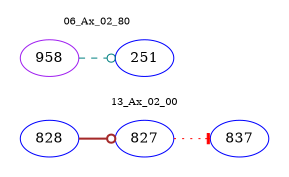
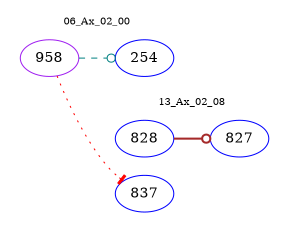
(97, 22) -> (97, 22)
(145, 58) -> (145, 58)
(145, 102) -> (192, 102)
(190, 139) -> (83, 130)
